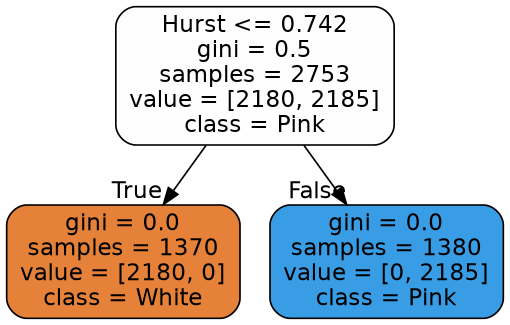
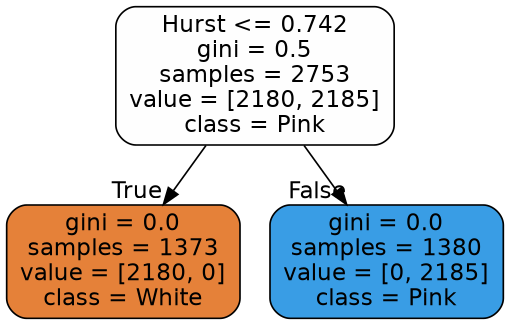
(123, 262) -> (123, 262)
